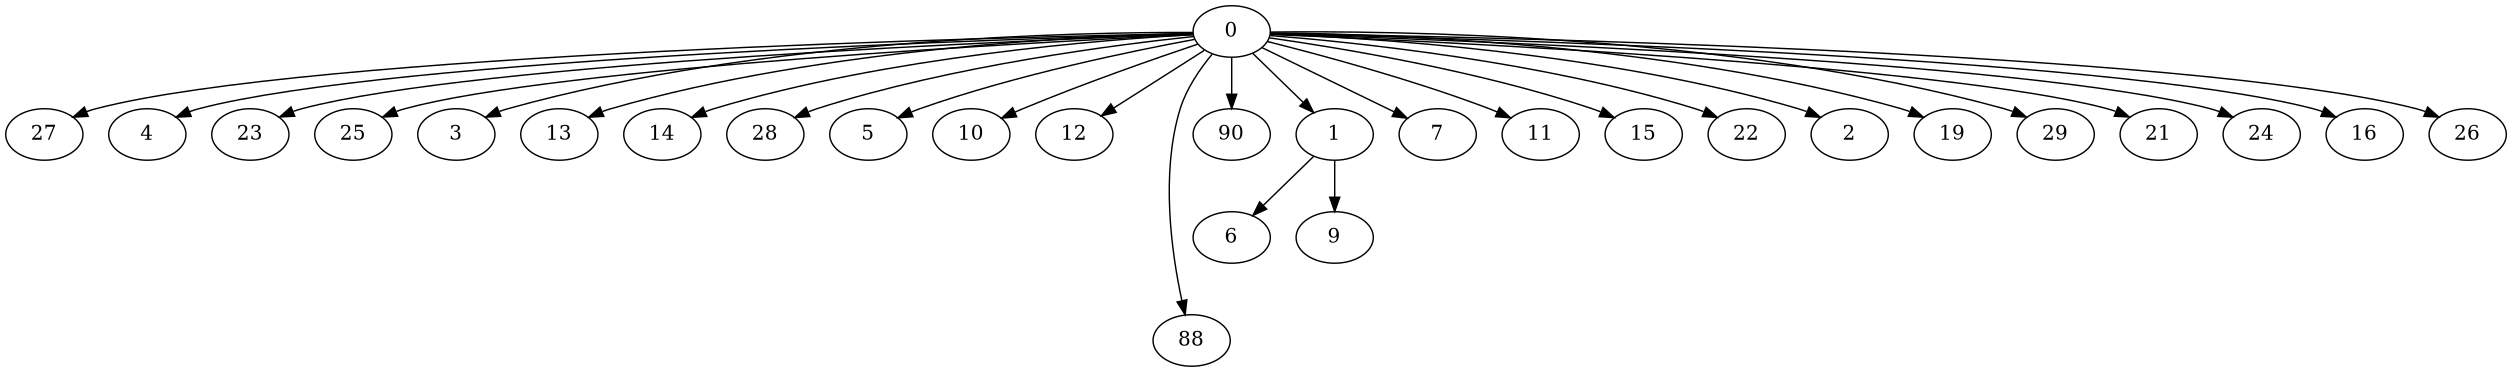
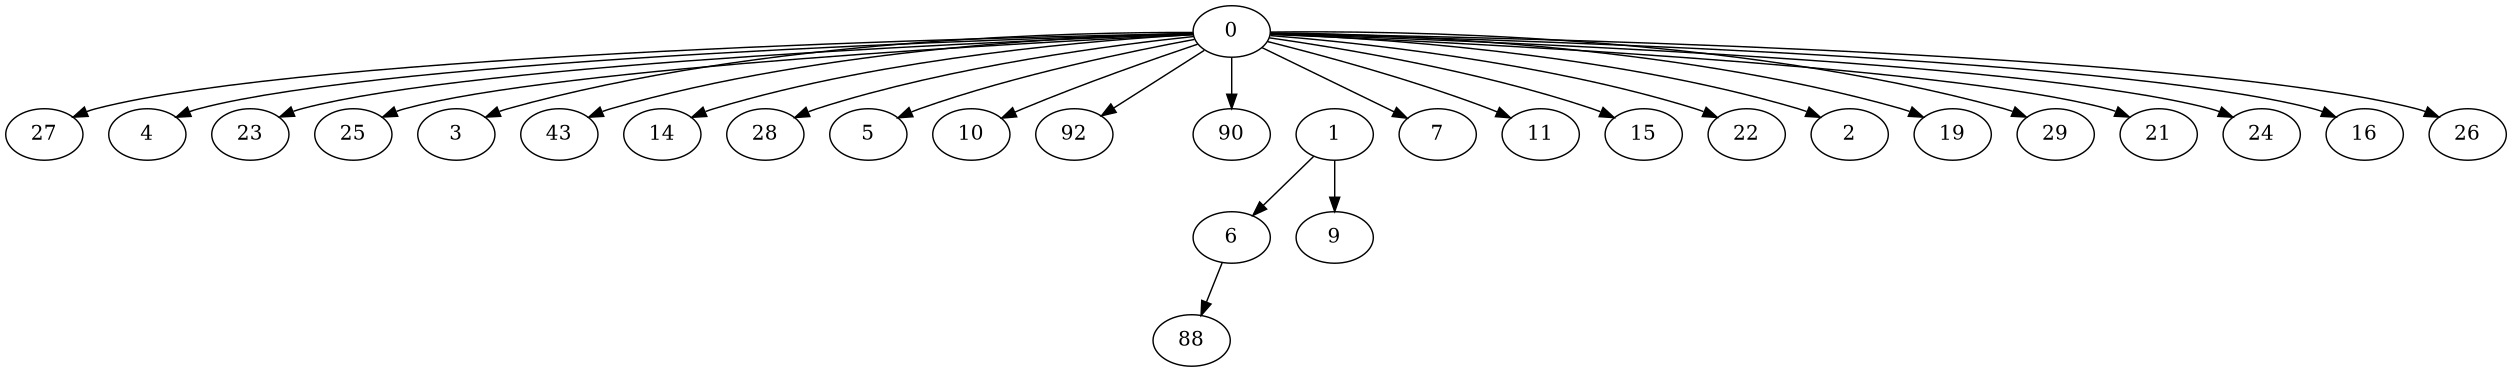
(1278, 78) -> none
(559, 134) -> (559, 134)
(1074, 134) -> (1074, 134)
(1170, 173) -> (1214, 282)
